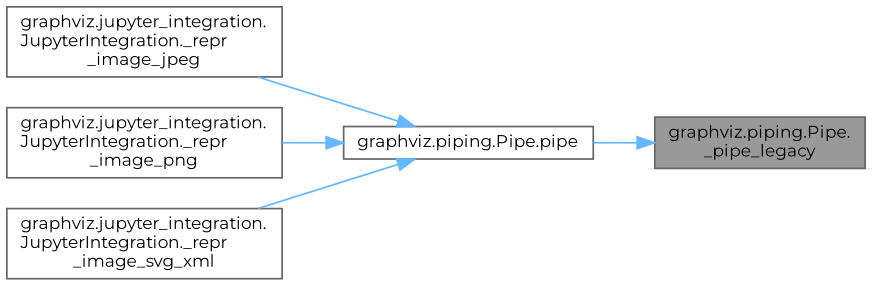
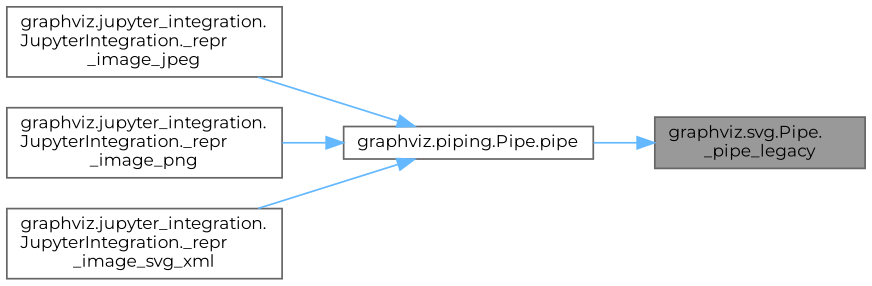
(760, 143) -> (760, 143)
